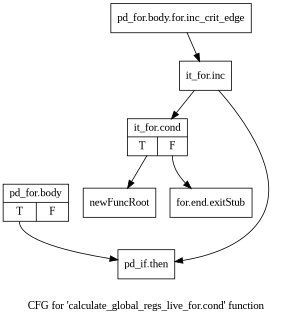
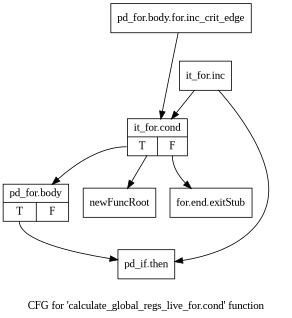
(192, 43) -> (170, 72)
none -> (90, 157)
